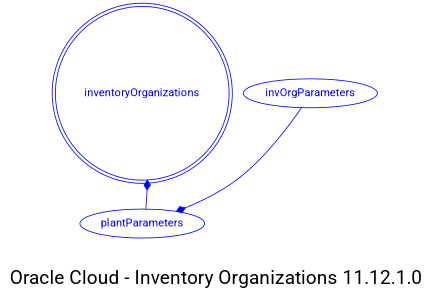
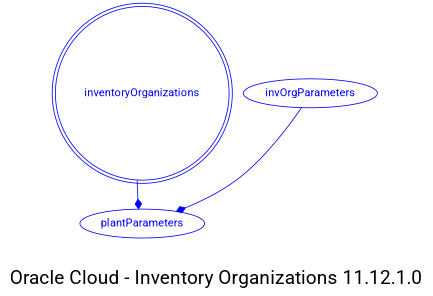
(147, 199) -> (137, 190)
